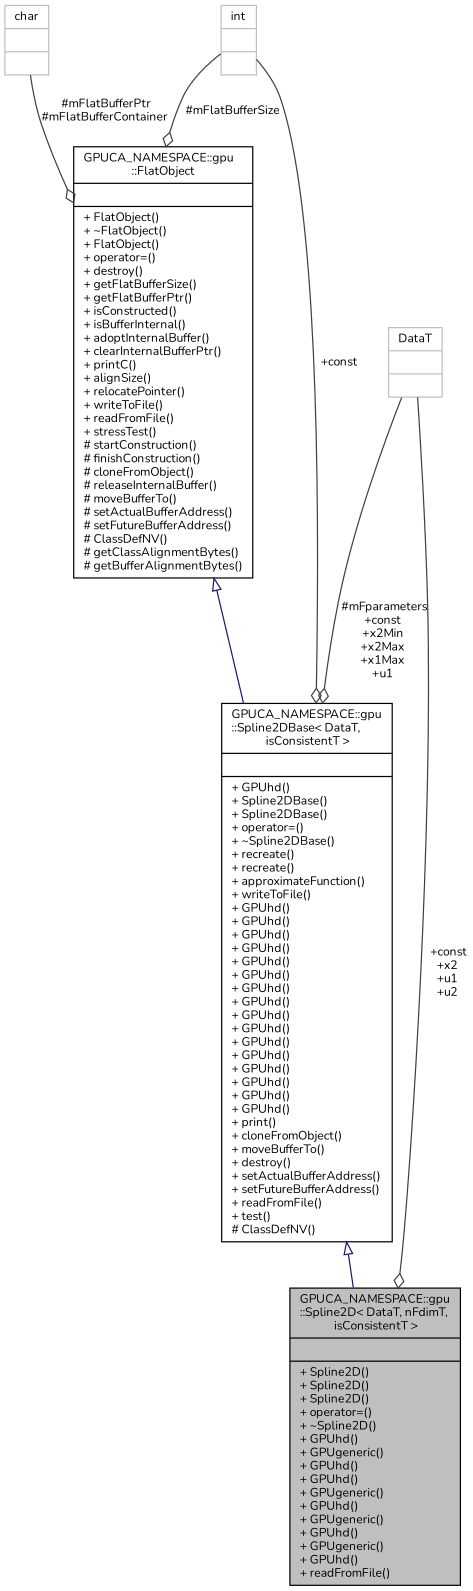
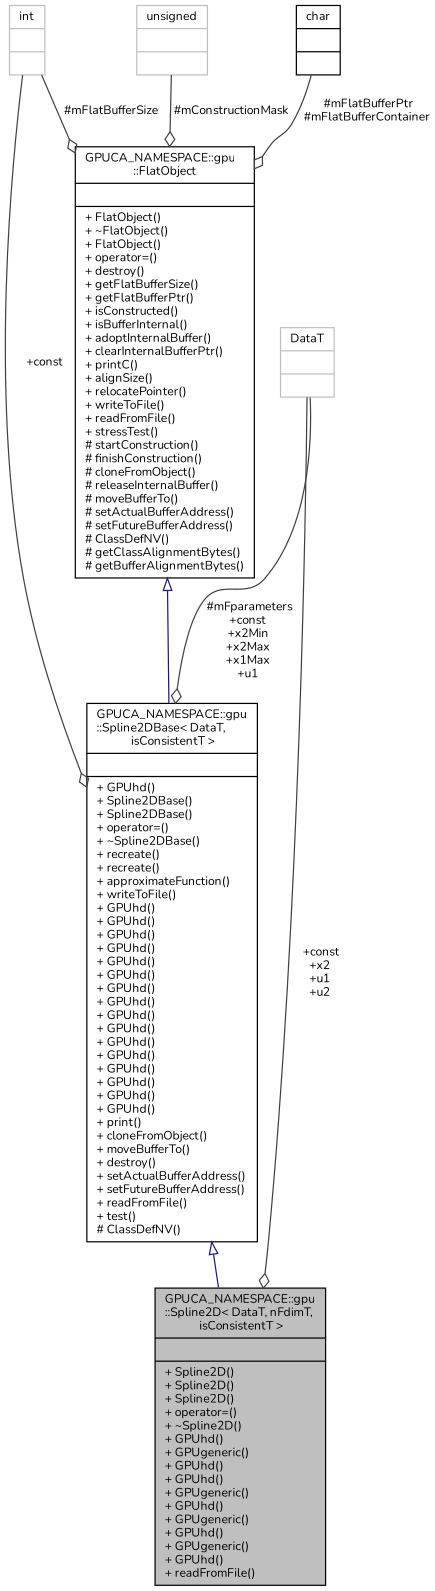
(27, 40) -> (318, 40)
none -> (172, 40)
